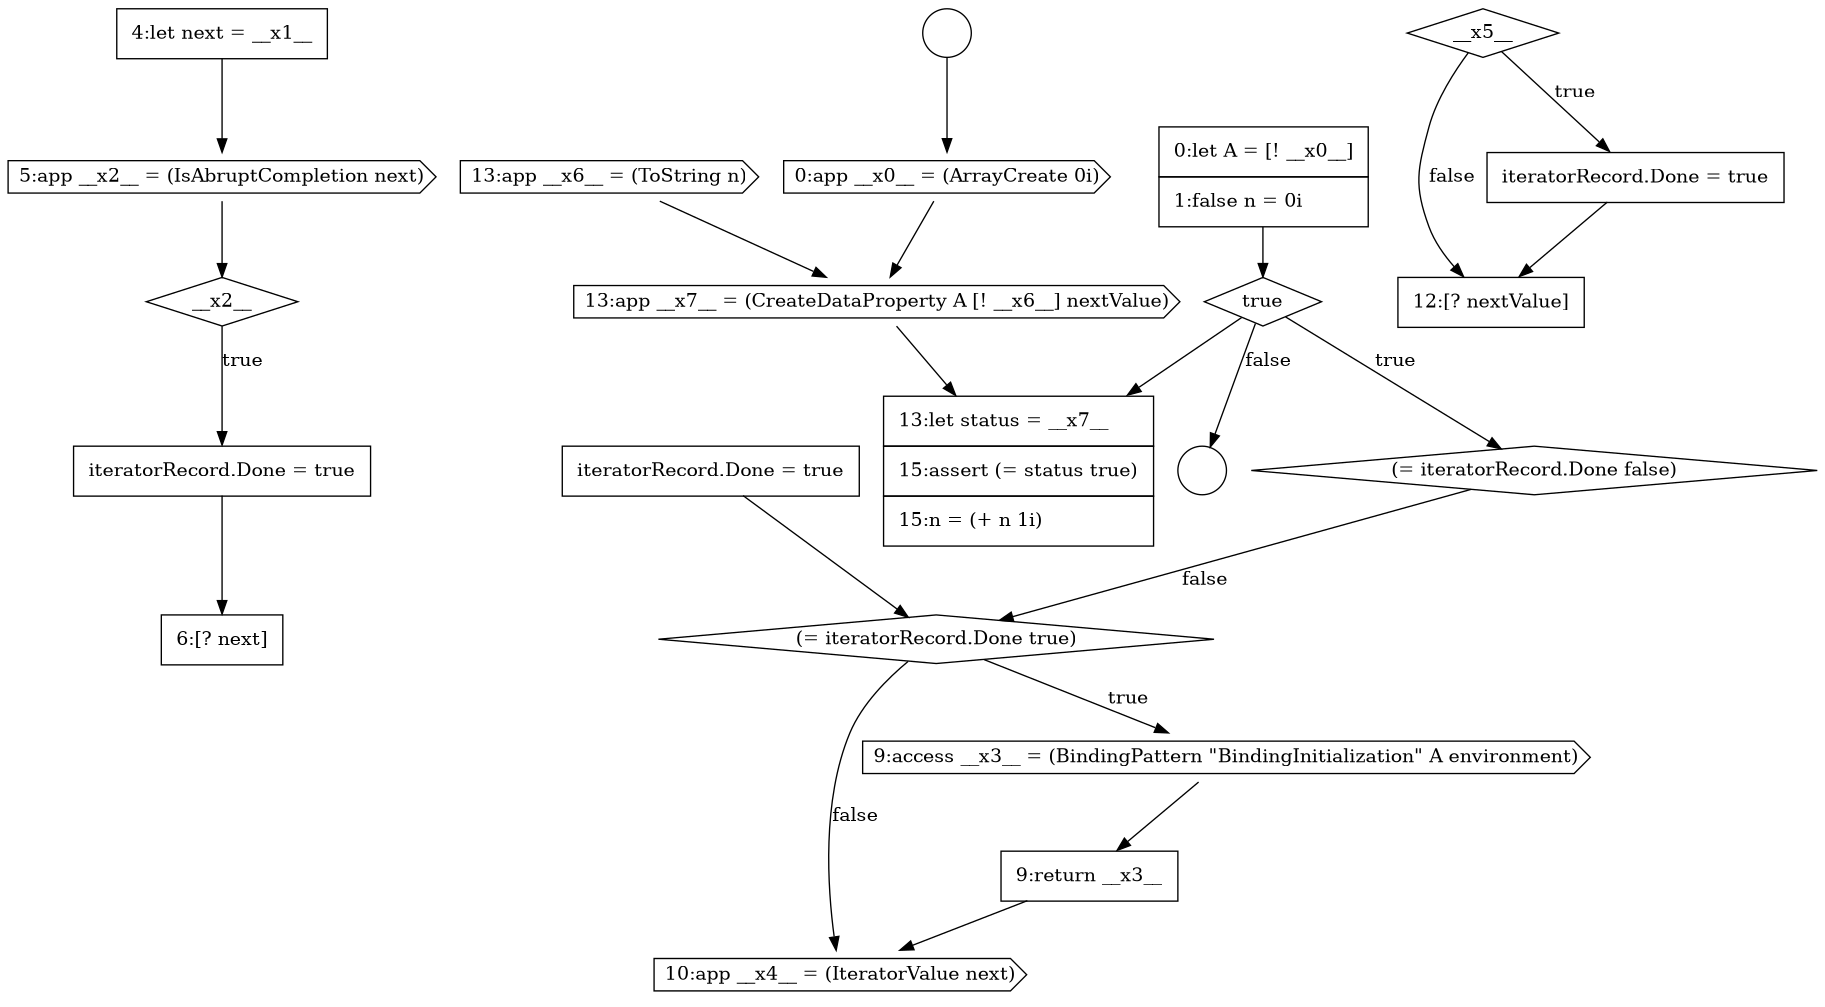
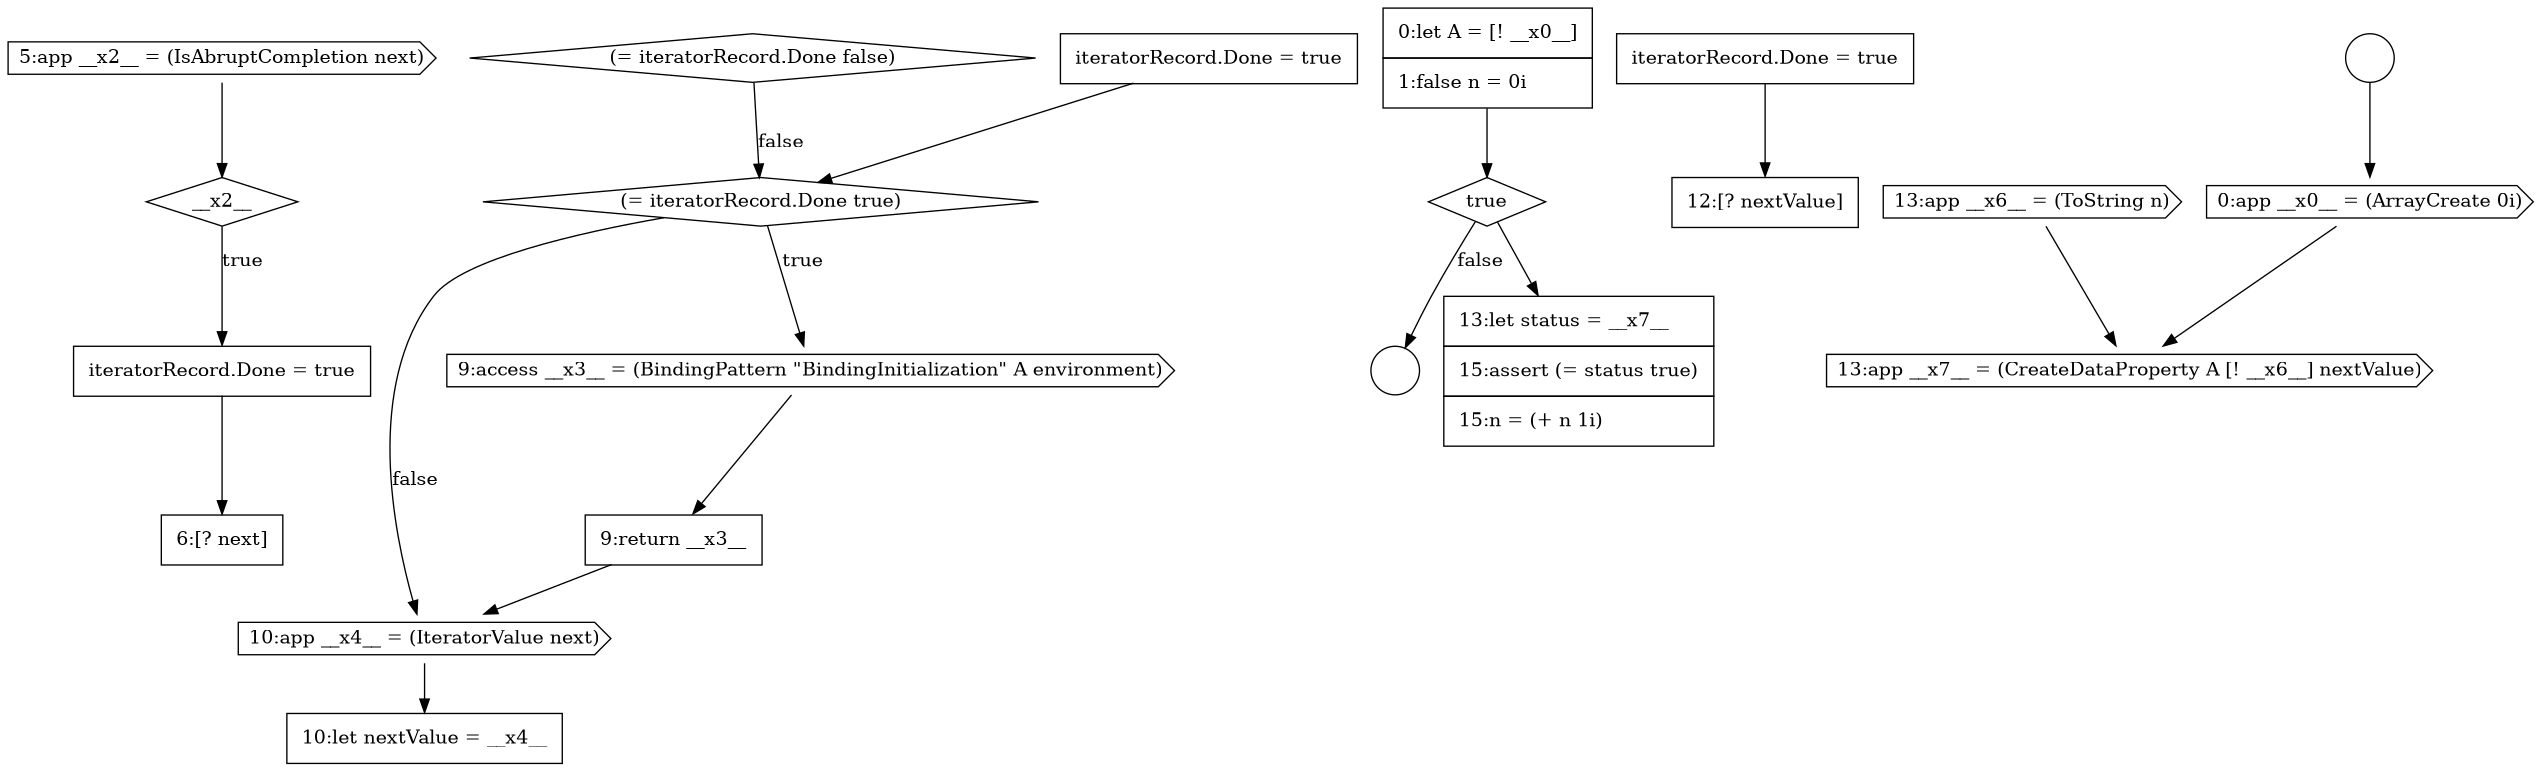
(222, 33) -> none
(1483, 33) -> none
(922, 356) -> none
(1387, 379) -> none
none -> (425, 738)
